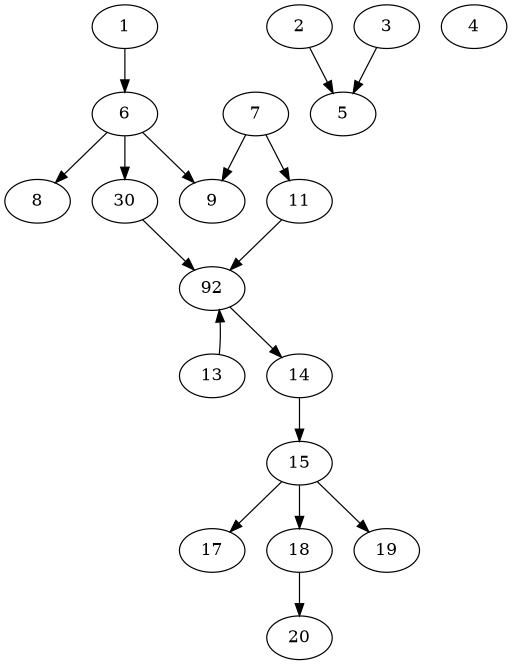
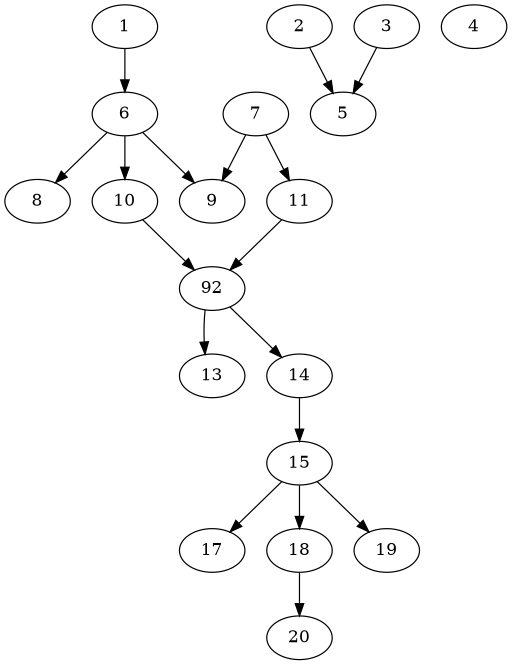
(125, 201) -> (125, 201)
(220, 338) -> (204, 326)
